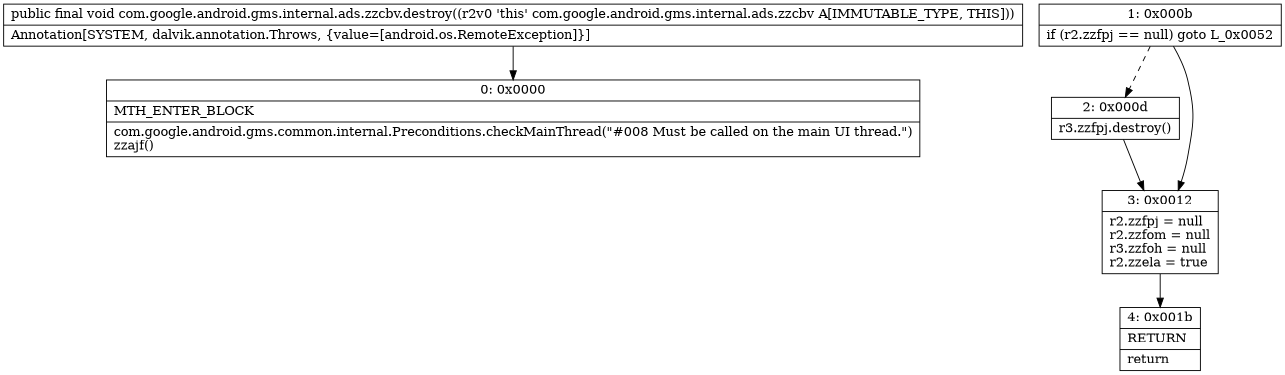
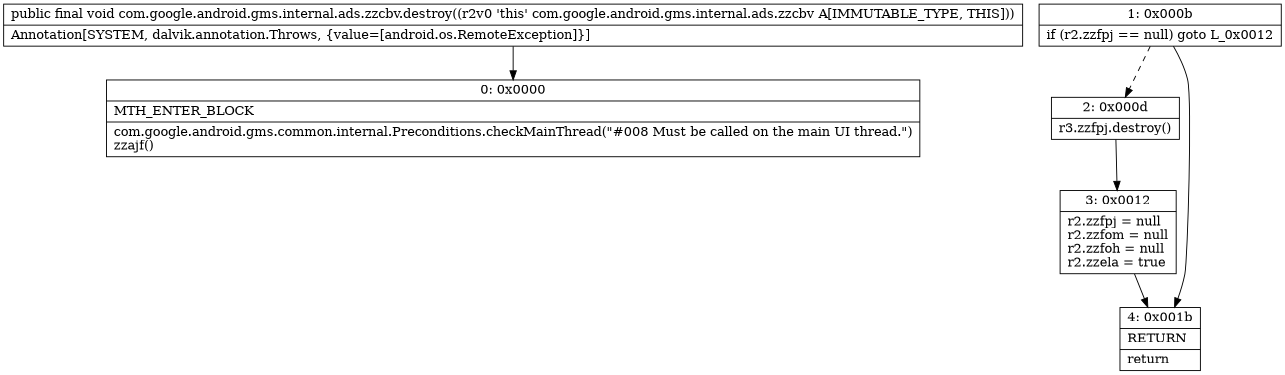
(1160, 35) -> (1160, 35)
(1193, 113) -> (1189, 171)
(1158, 249) -> (1116, 249)
